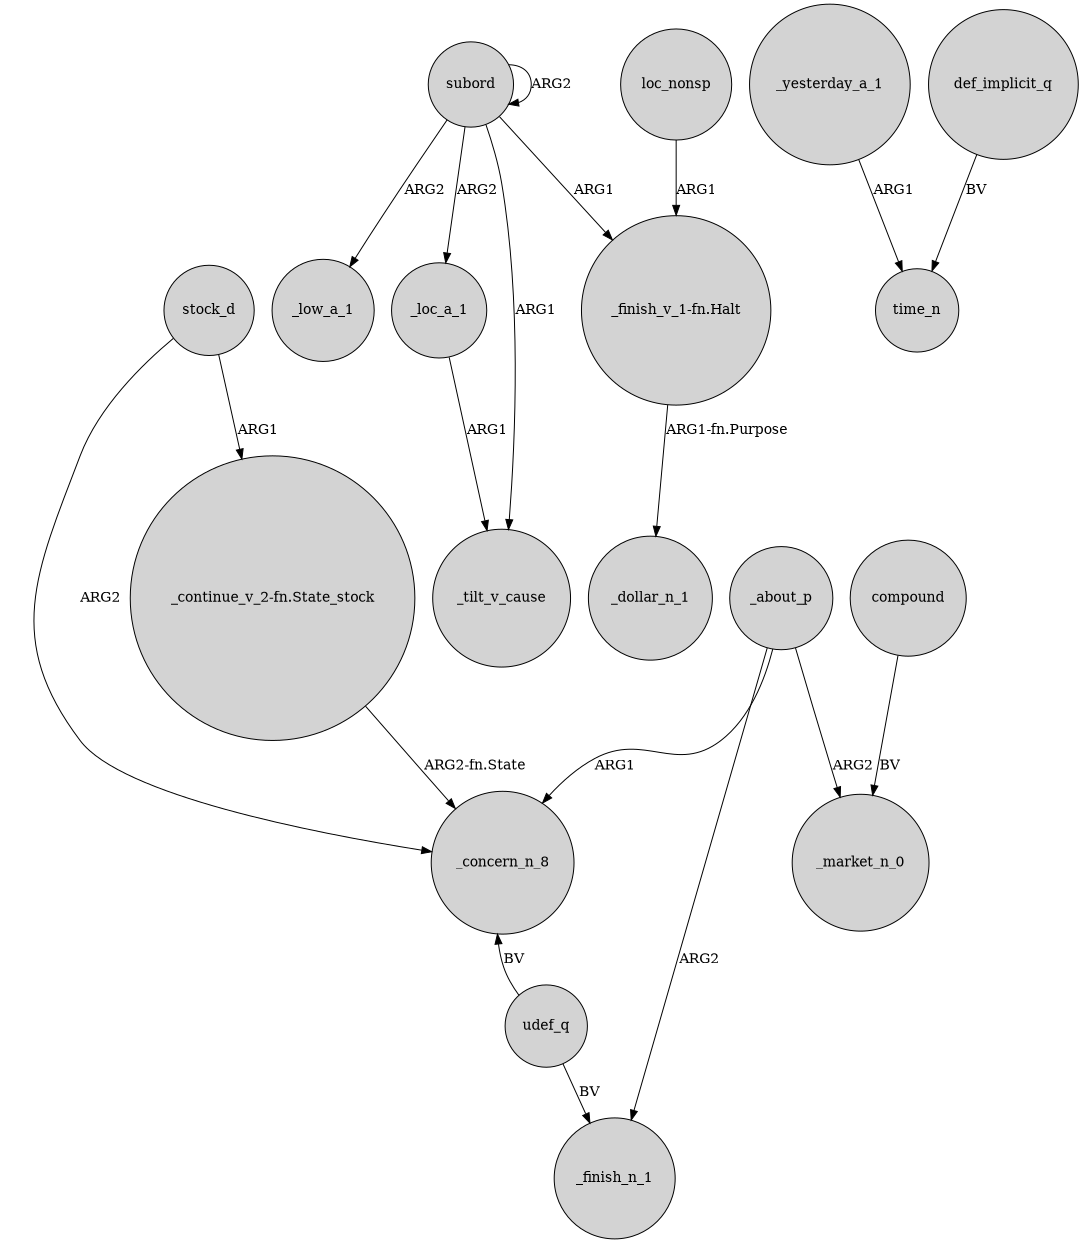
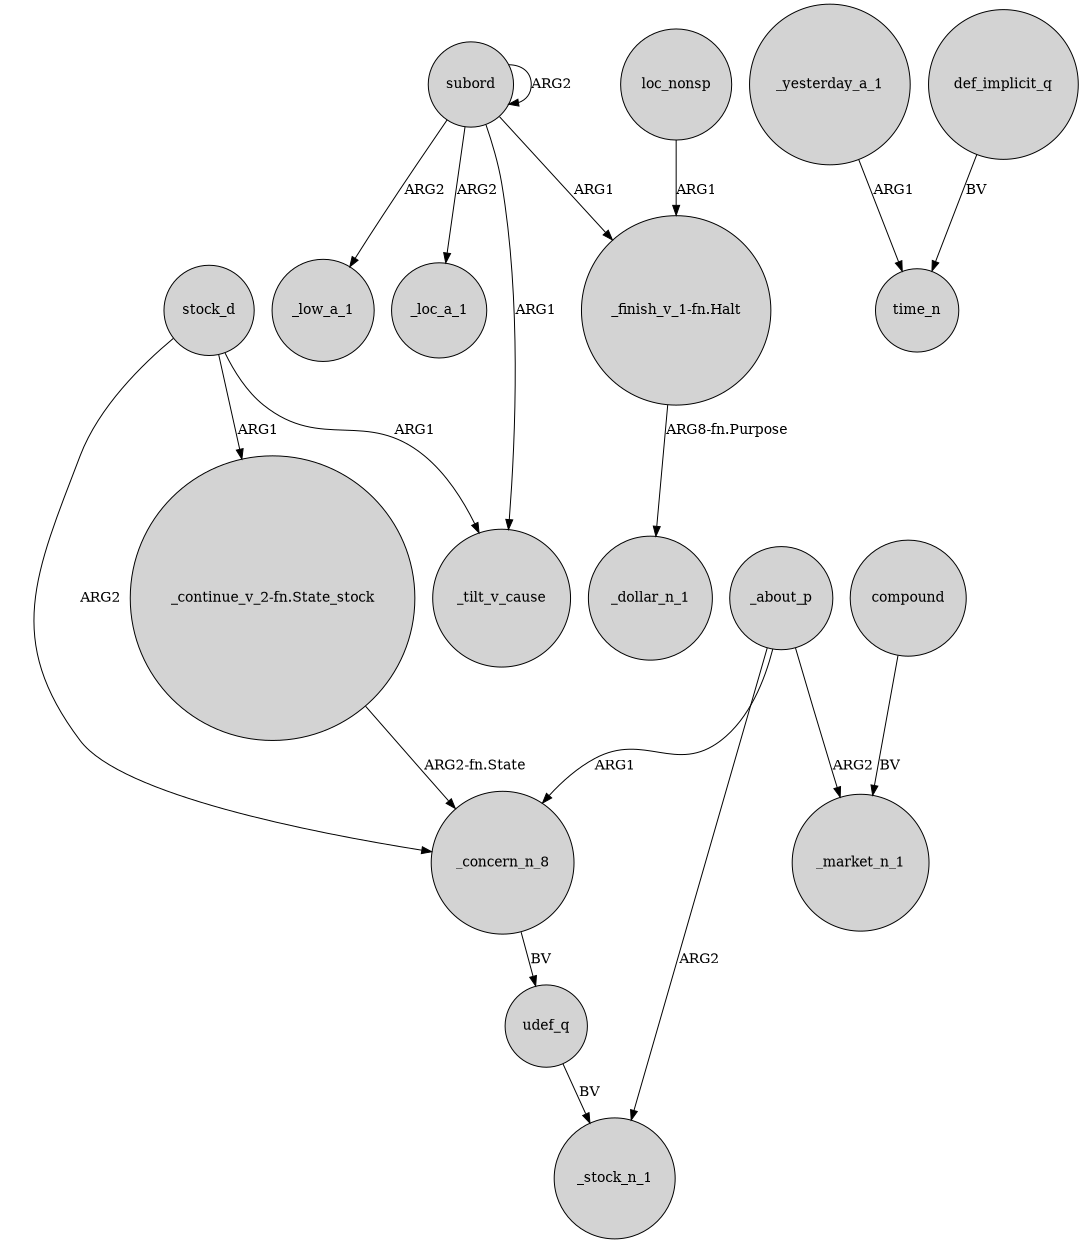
(727, 430) -> (727, 430)
(467, 439) -> (354, 431)
(861, 863) -> (861, 863)
(505, 971) -> (527, 954)
(615, 1178) -> (615, 1178)
